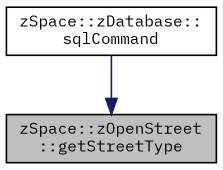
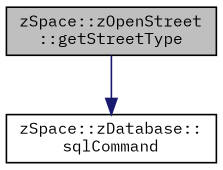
(111, 77) -> (111, 77)
